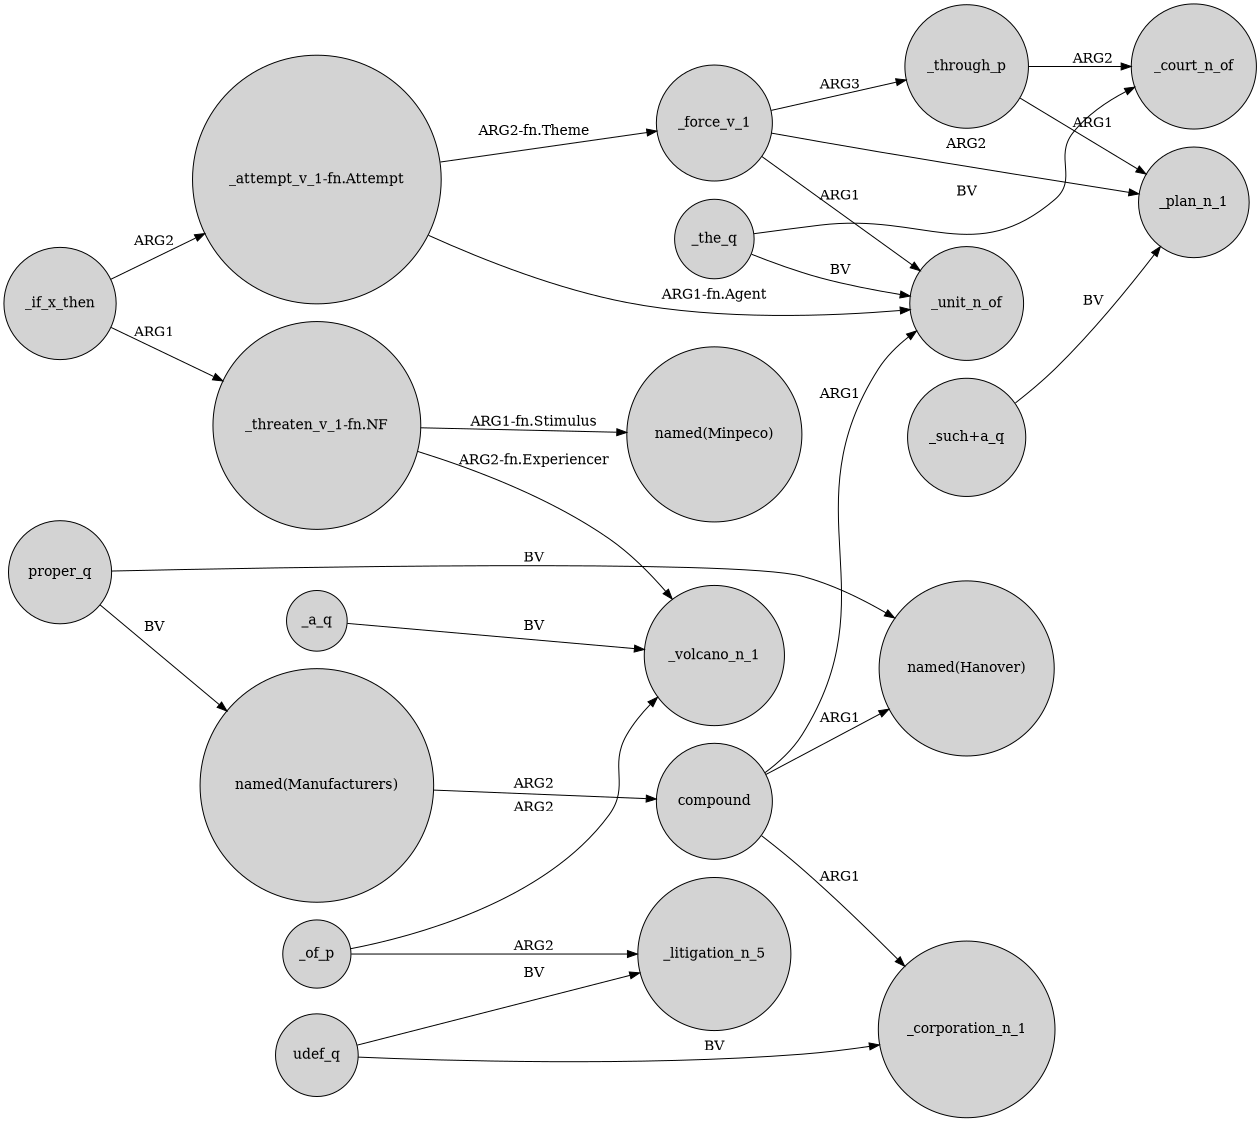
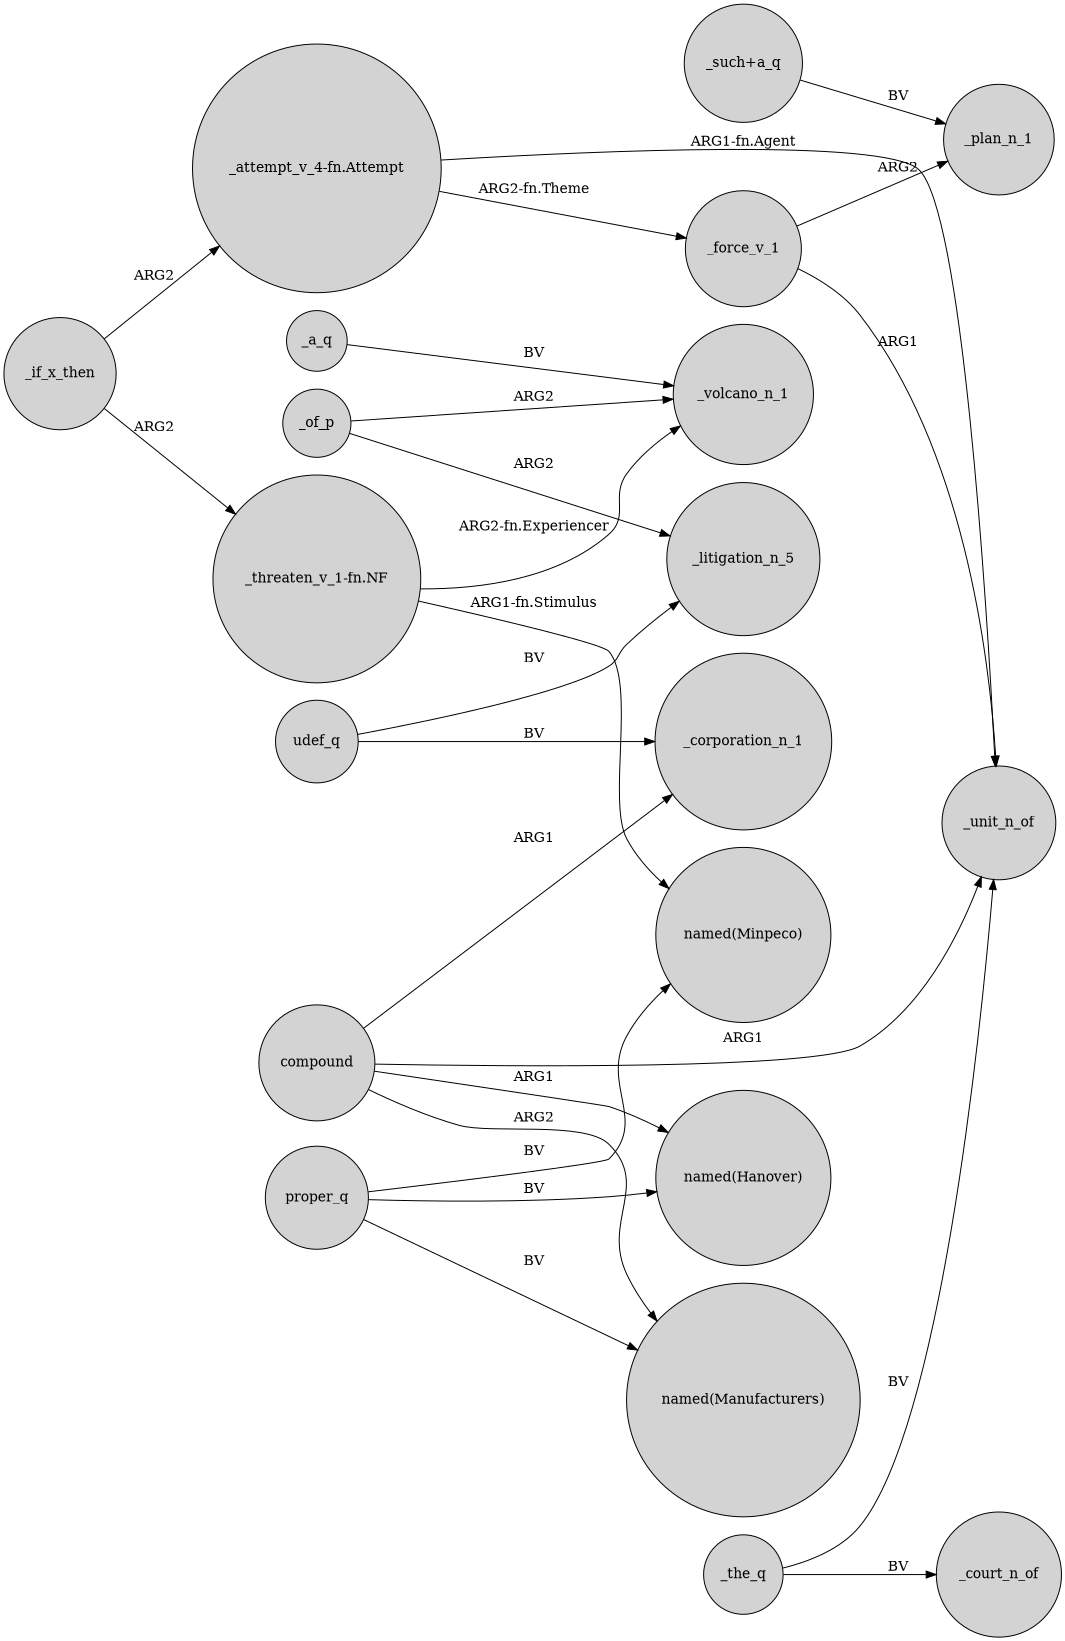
(967, 67) -> none
(317, 180) -> (317, 168)
(154, 333) -> (154, 428)
(540, 794) -> (577, 1132)
none -> (582, 1164)
